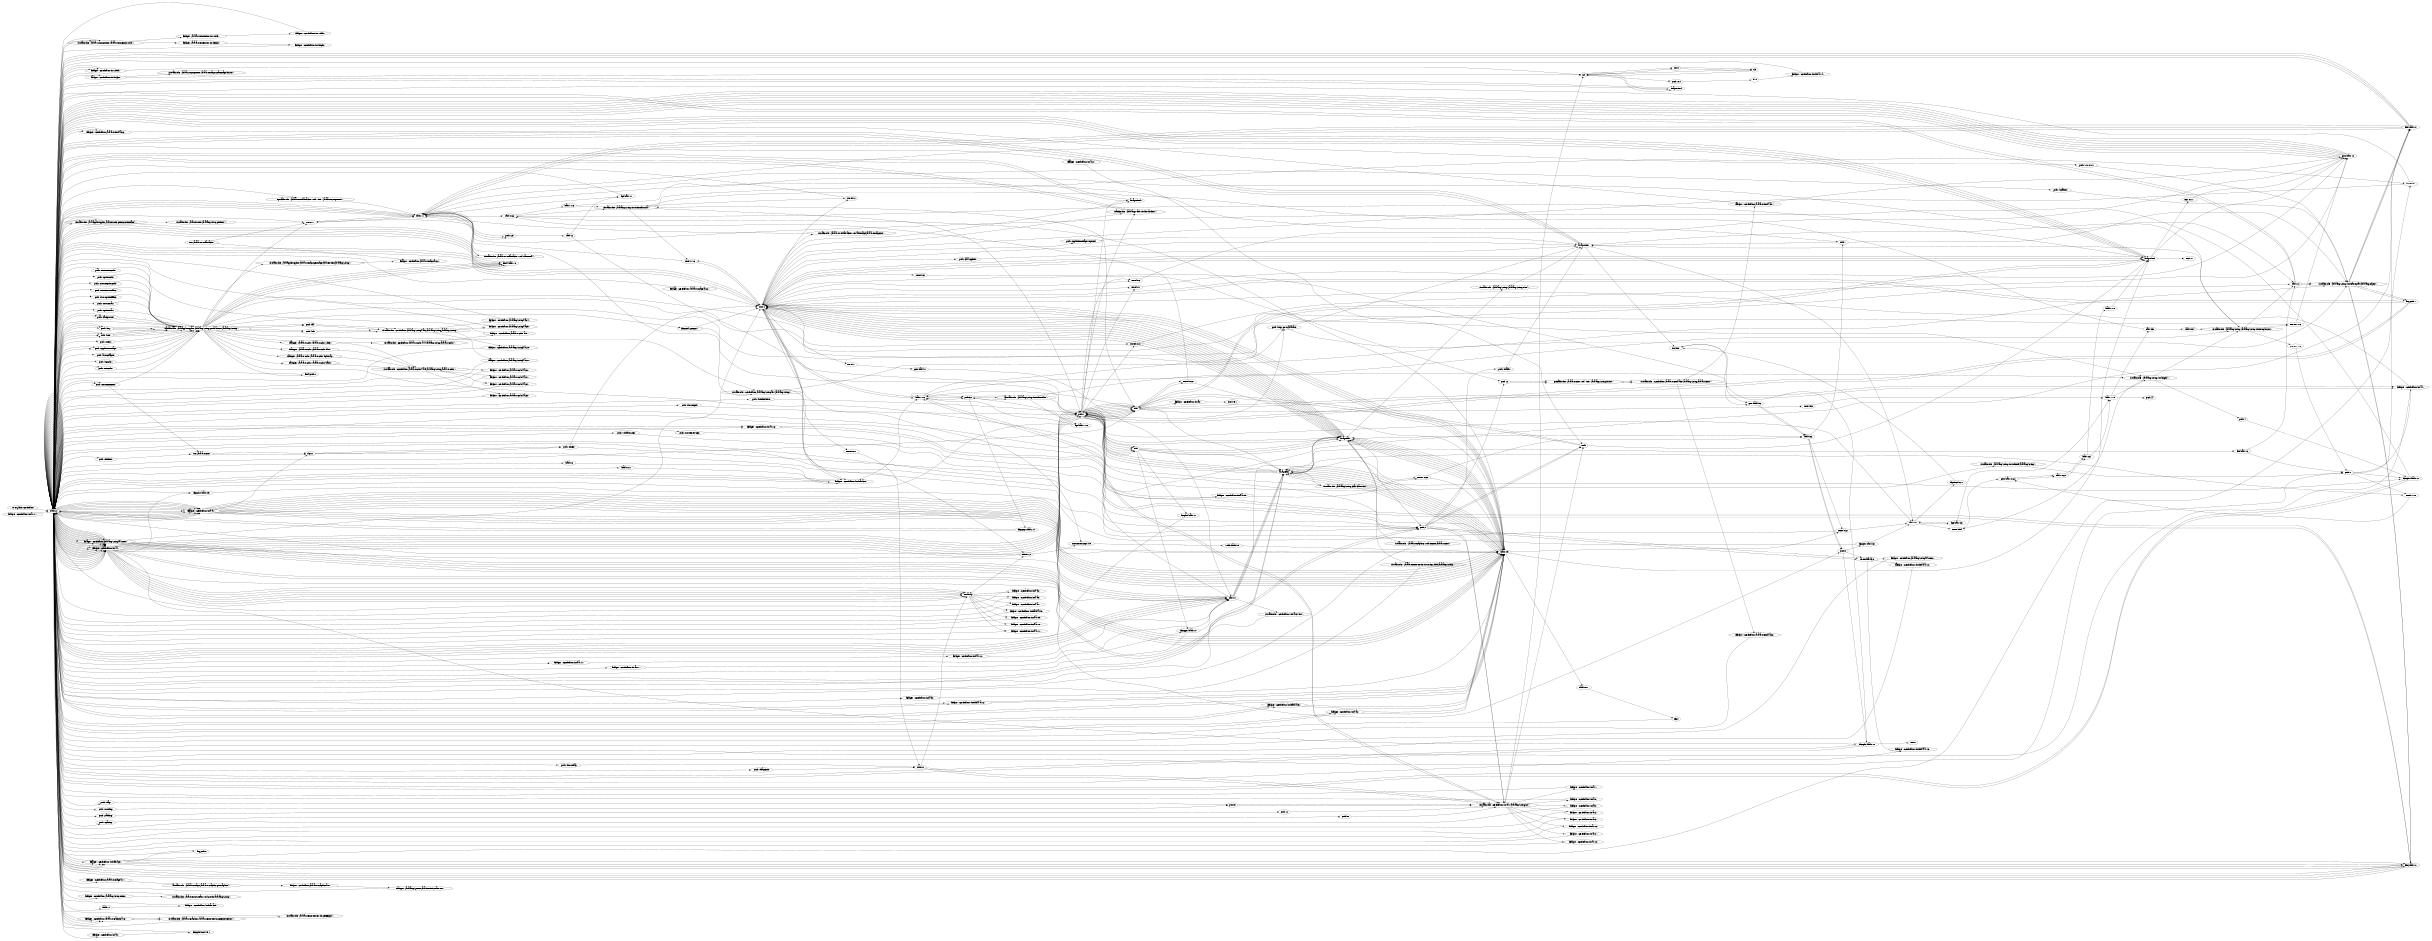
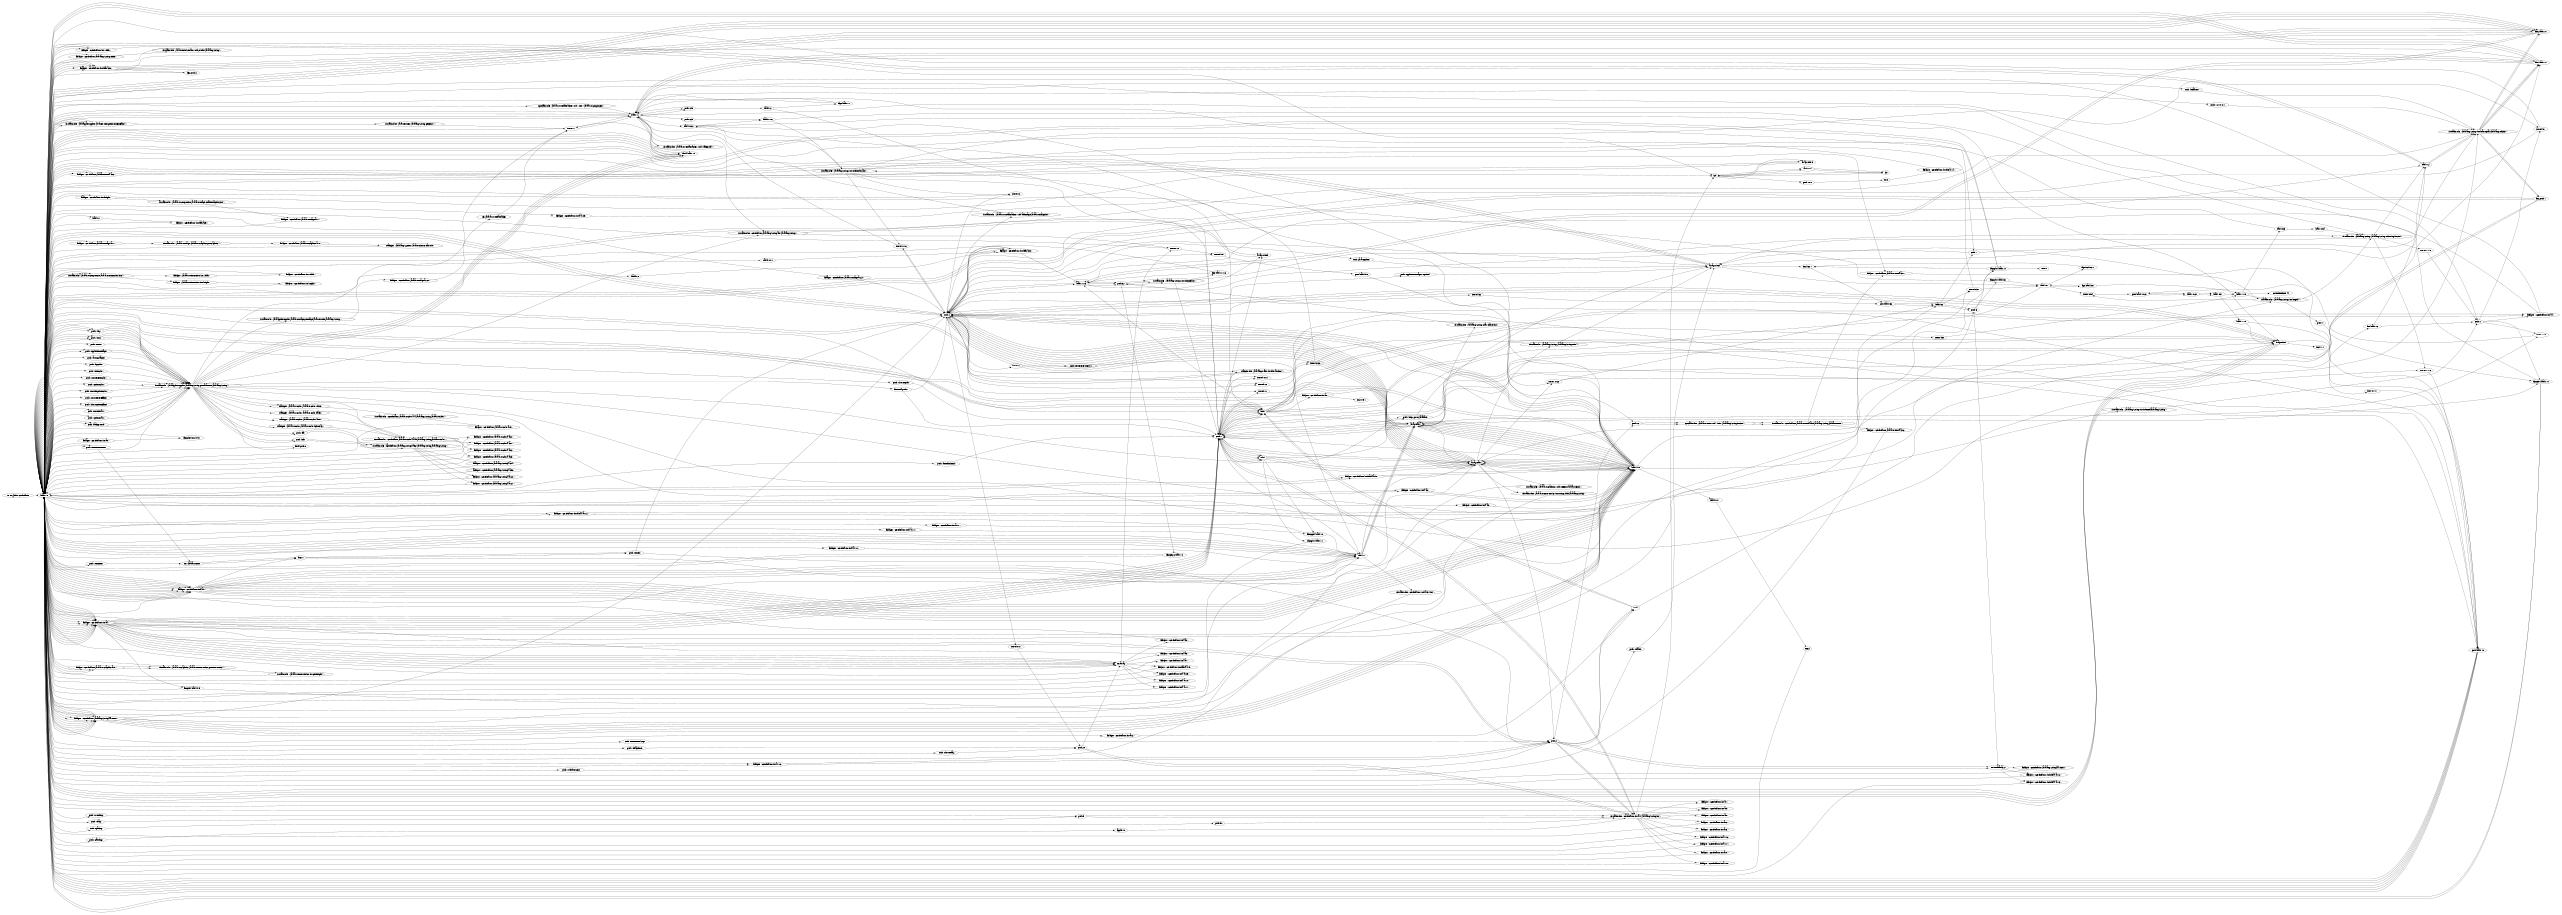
(1676, 68) -> (1807, 169)
none -> (689, 120)
(2244, 203) -> (2439, 409)
none -> (301, 220)
(319, 252) -> (463, 251)
(690, 329) -> (901, 390)
(920, 369) -> (1081, 366)
(2150, 398) -> (2281, 293)
(1081, 544) -> (1219, 255)
(1232, 546) -> (1361, 274)
(1544, 626) -> (1664, 836)
(1284, 812) -> (1121, 830)
